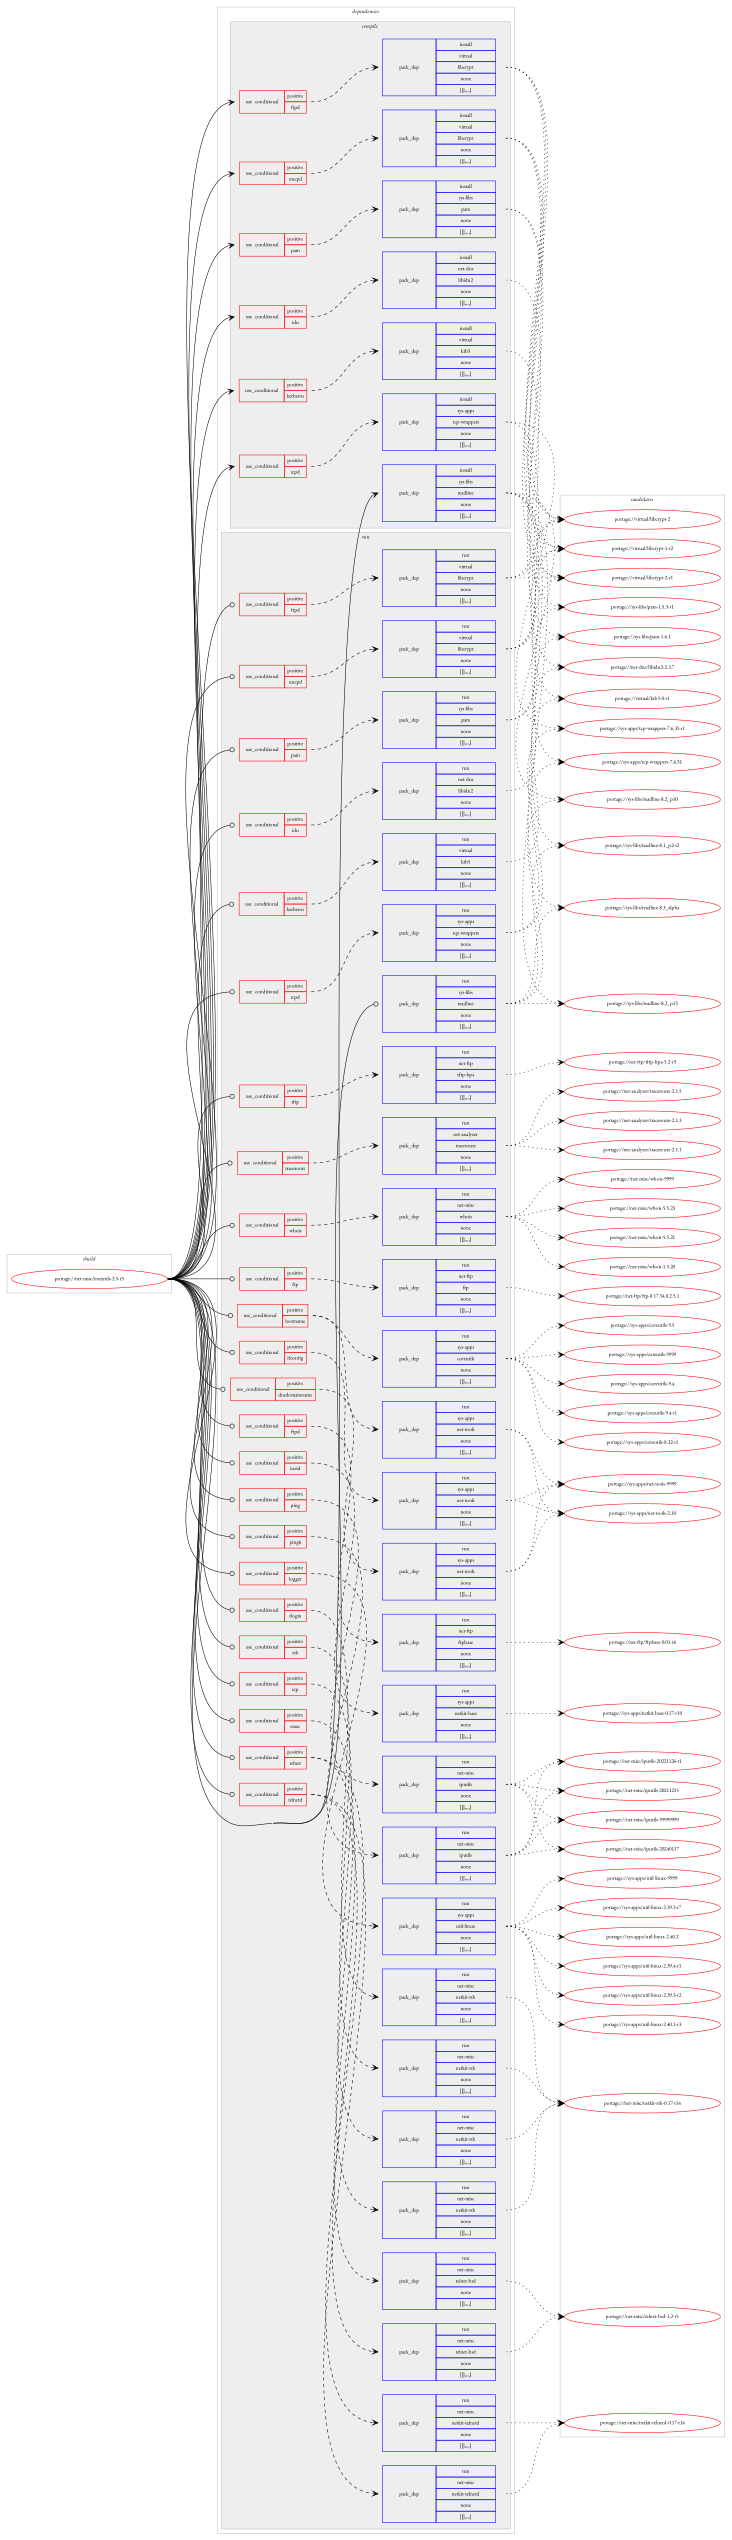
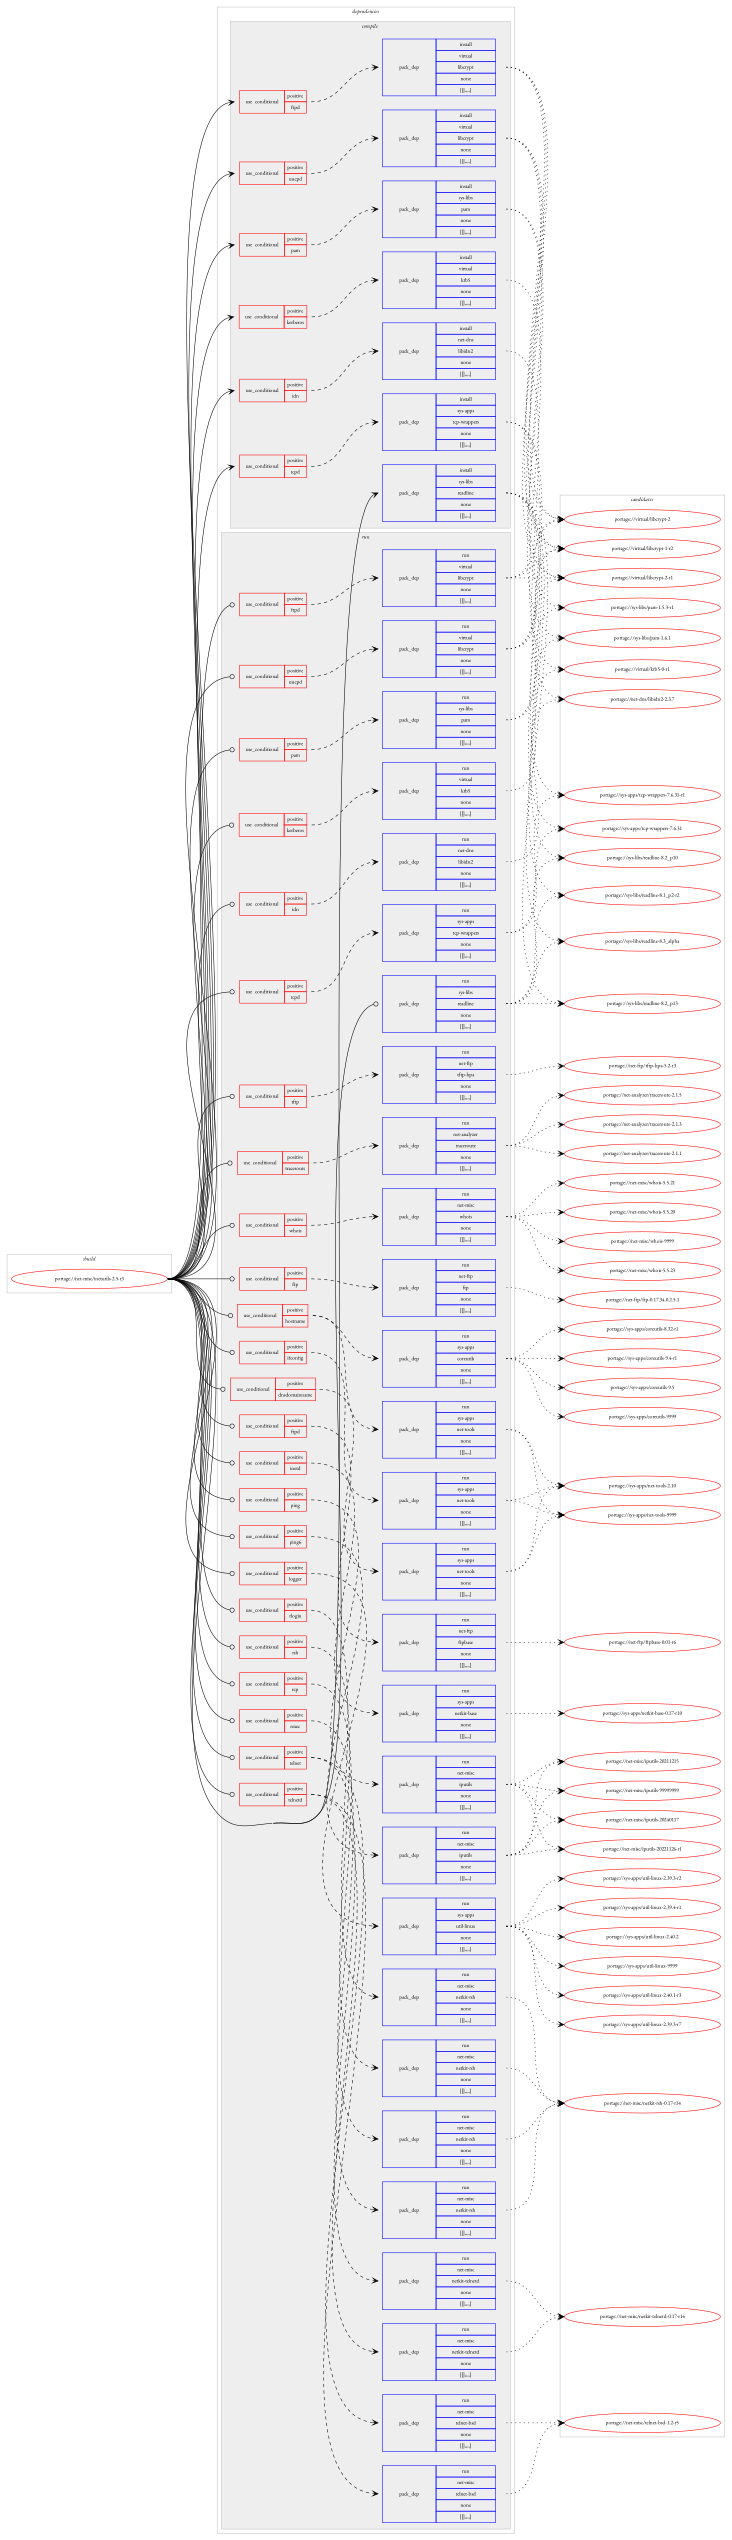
(642, 1267) -> (642, 1212)
(642, 1384) -> none
